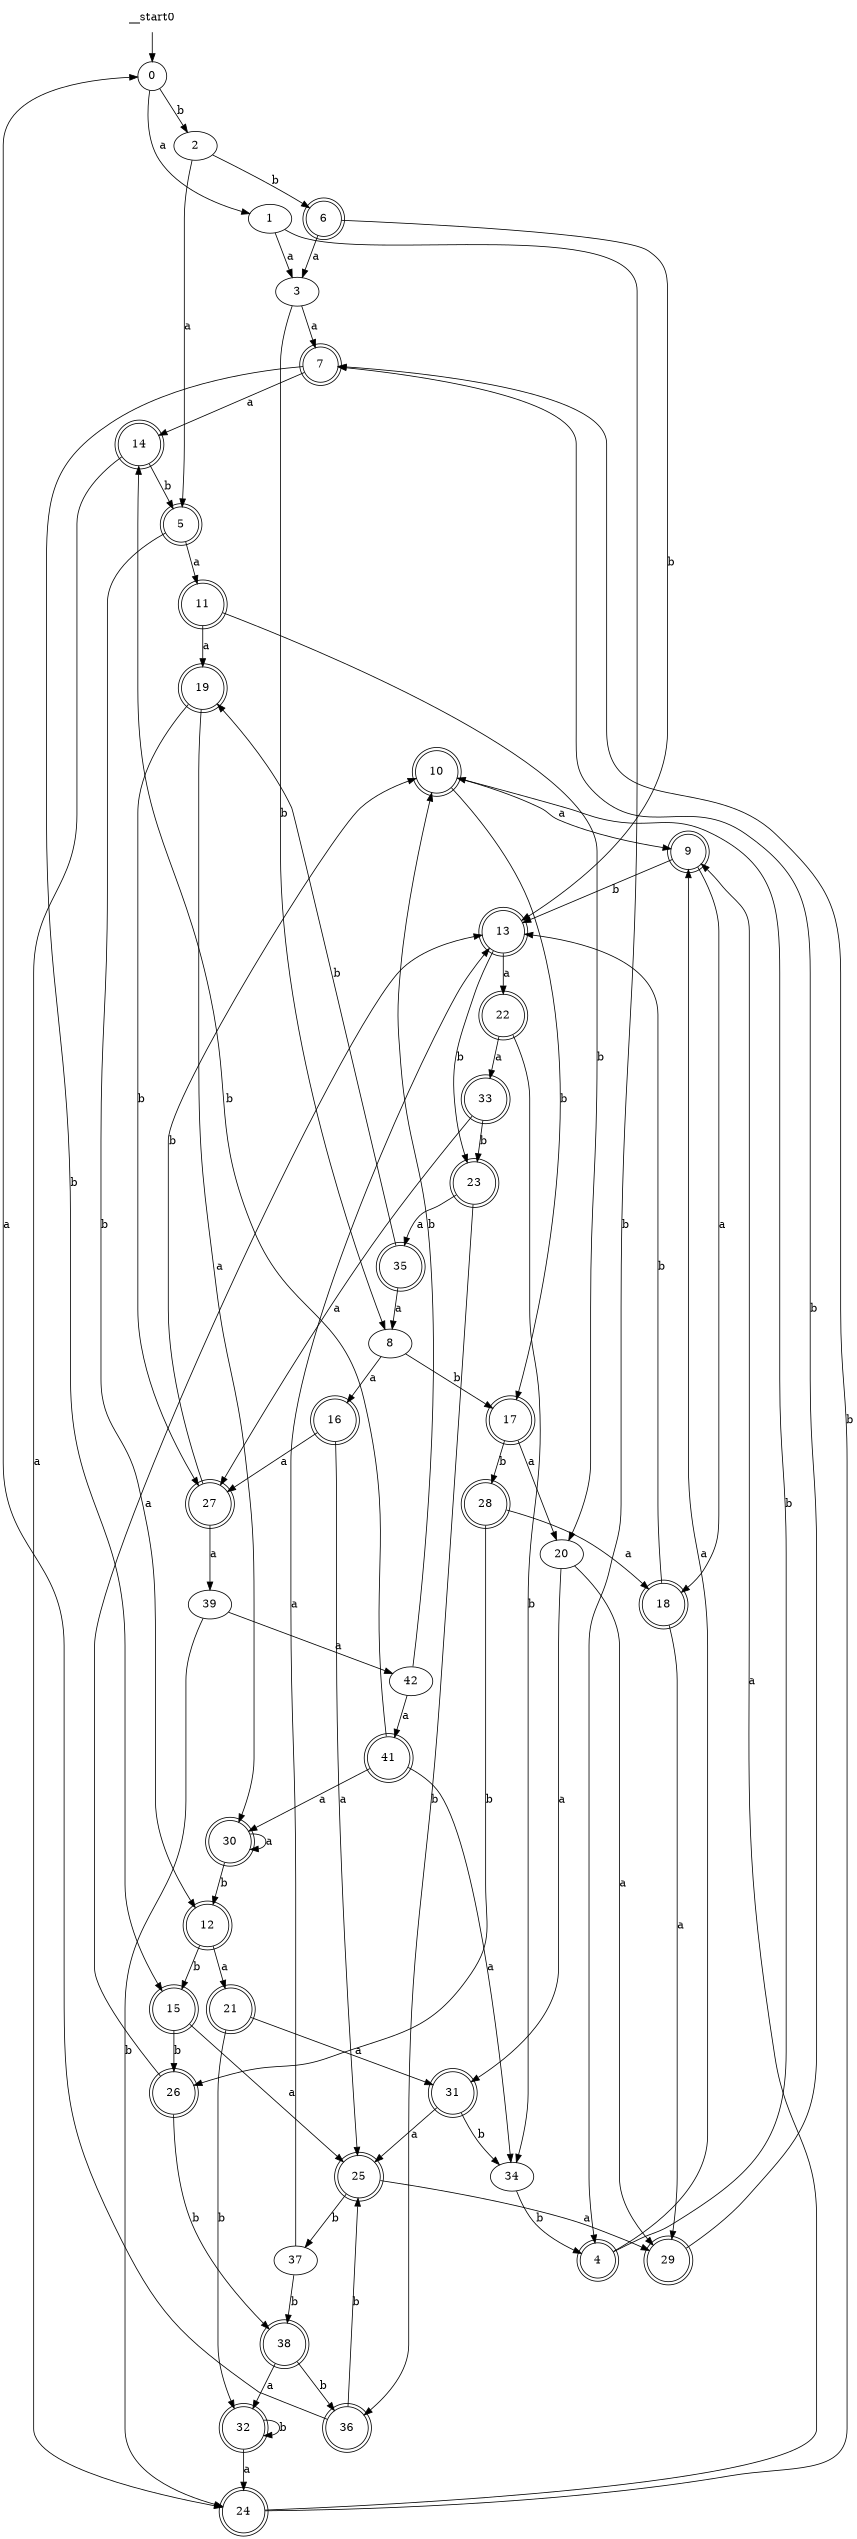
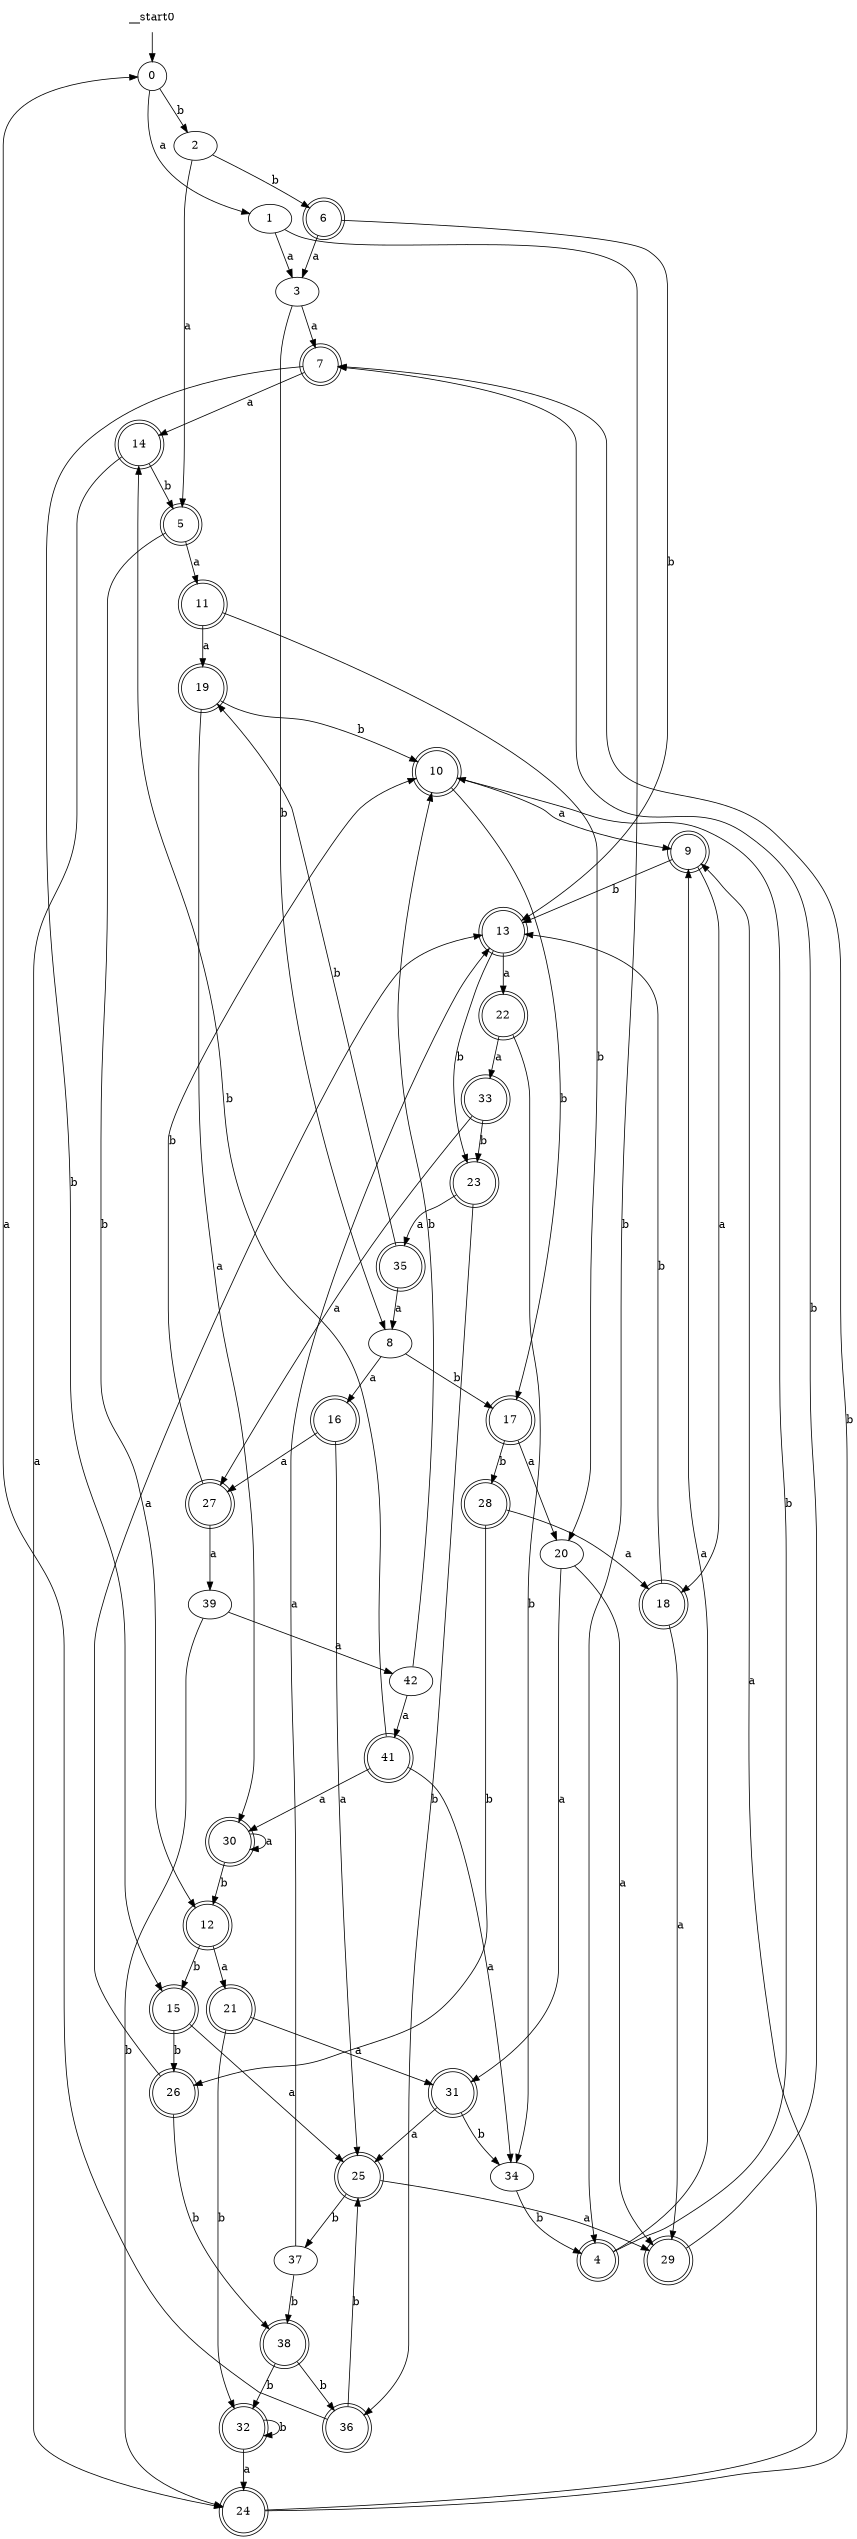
(138, 1090) -> (317, 723)
(270, 2386) -> (270, 2386)
